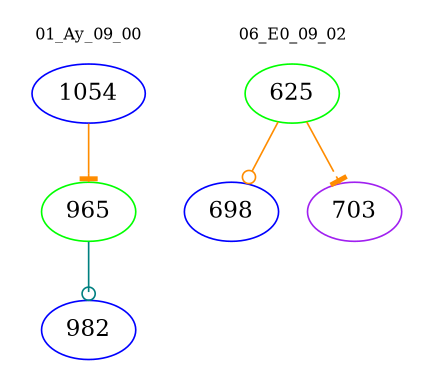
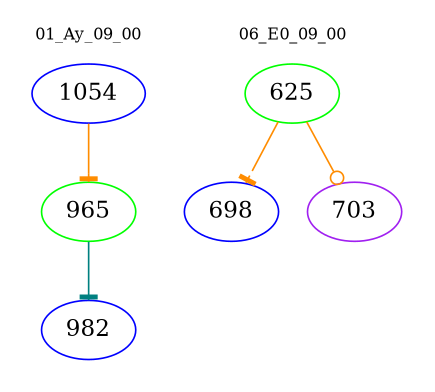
(293, 35) -> (293, 35)
(265, 146) -> (265, 146)
(320, 147) -> (320, 147)
(89, 267) -> (89, 267)
